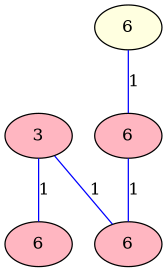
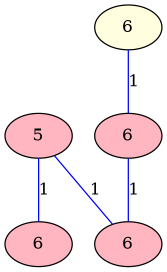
(39, 136) -> (39, 136)
